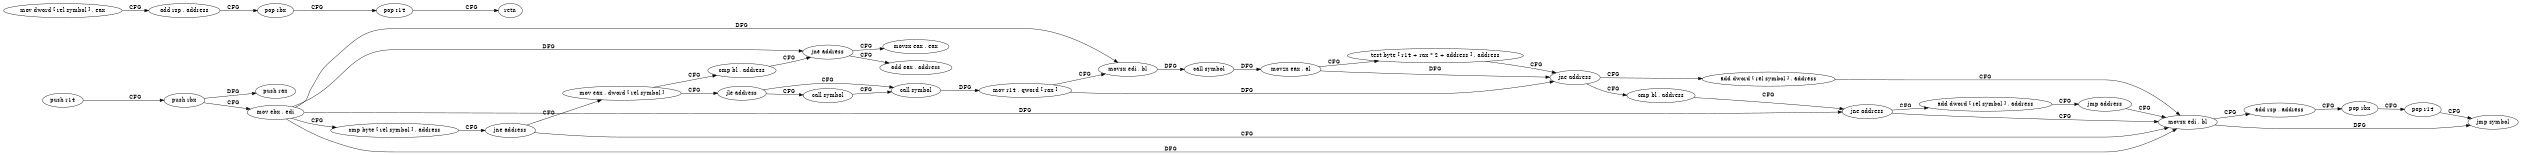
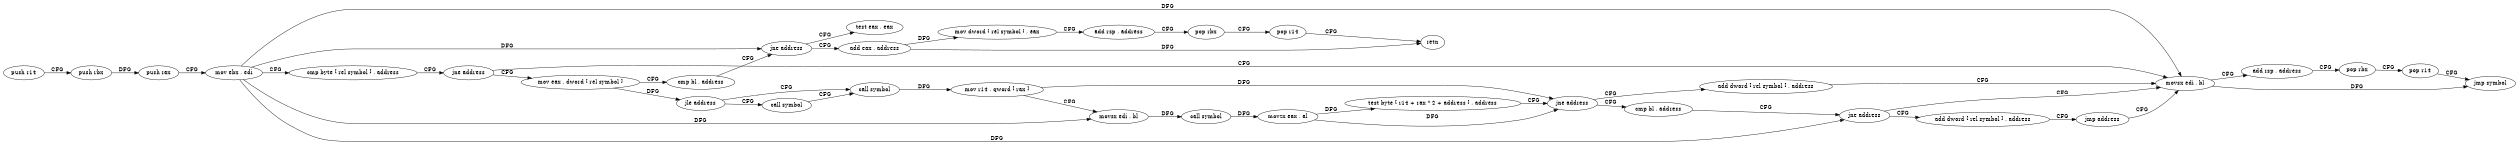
none -> (929, 41)
(916, 47) -> (875, 27)
none -> (1164, 50)
(1334, 62) -> (1331, 109)
(695, 90) -> (653, 91)
(225, 106) -> (190, 73)
